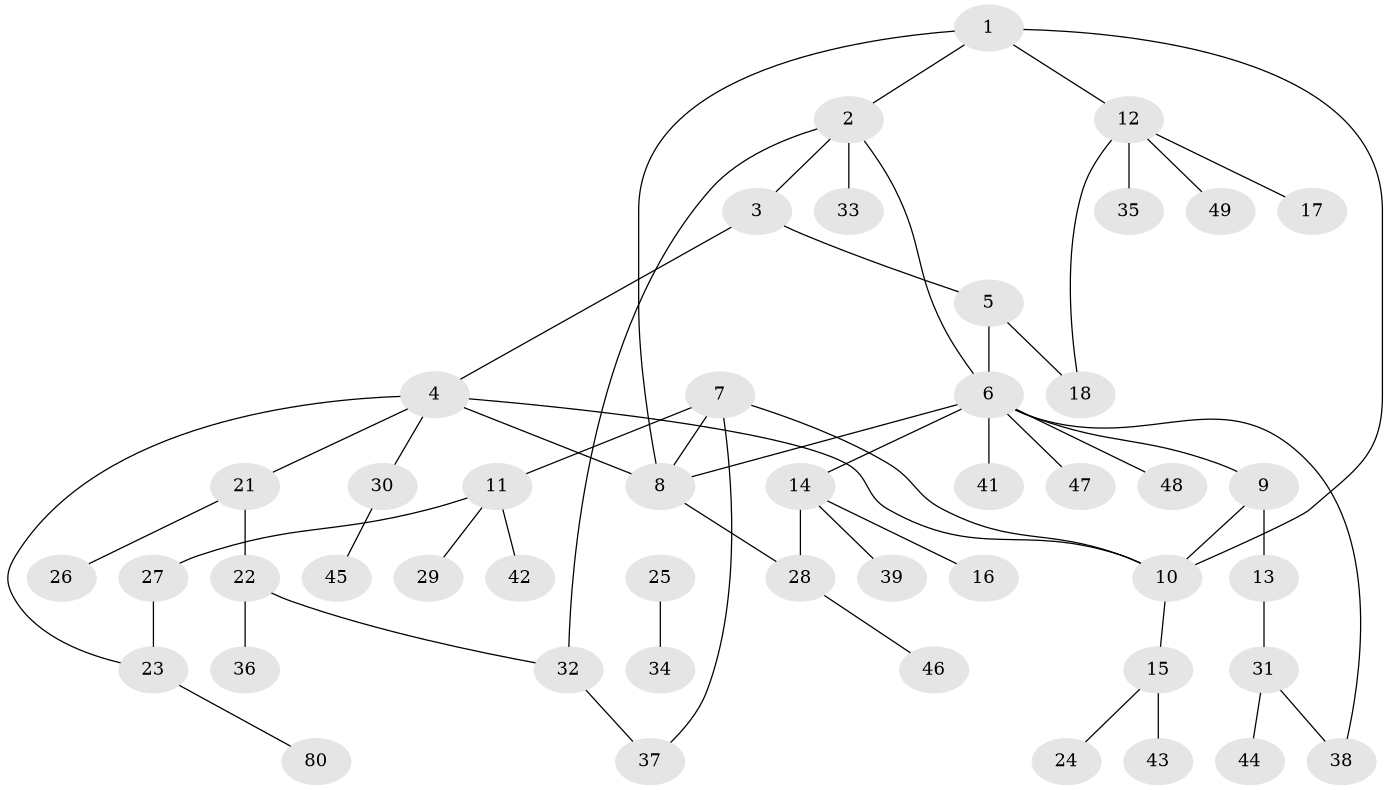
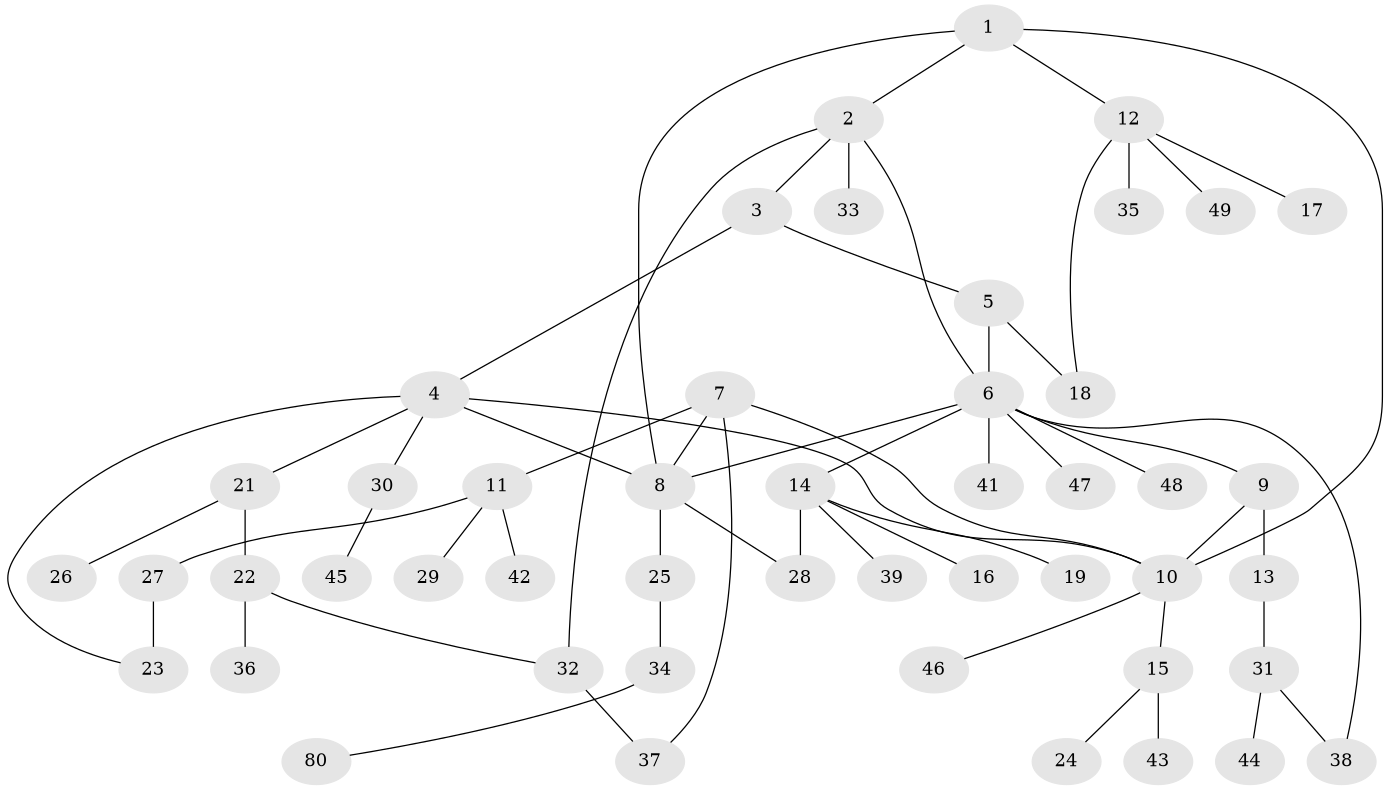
none -> (660, 532)
none -> (1076, 578)
(867, 624) -> (1053, 628)
(235, 716) -> (494, 727)
